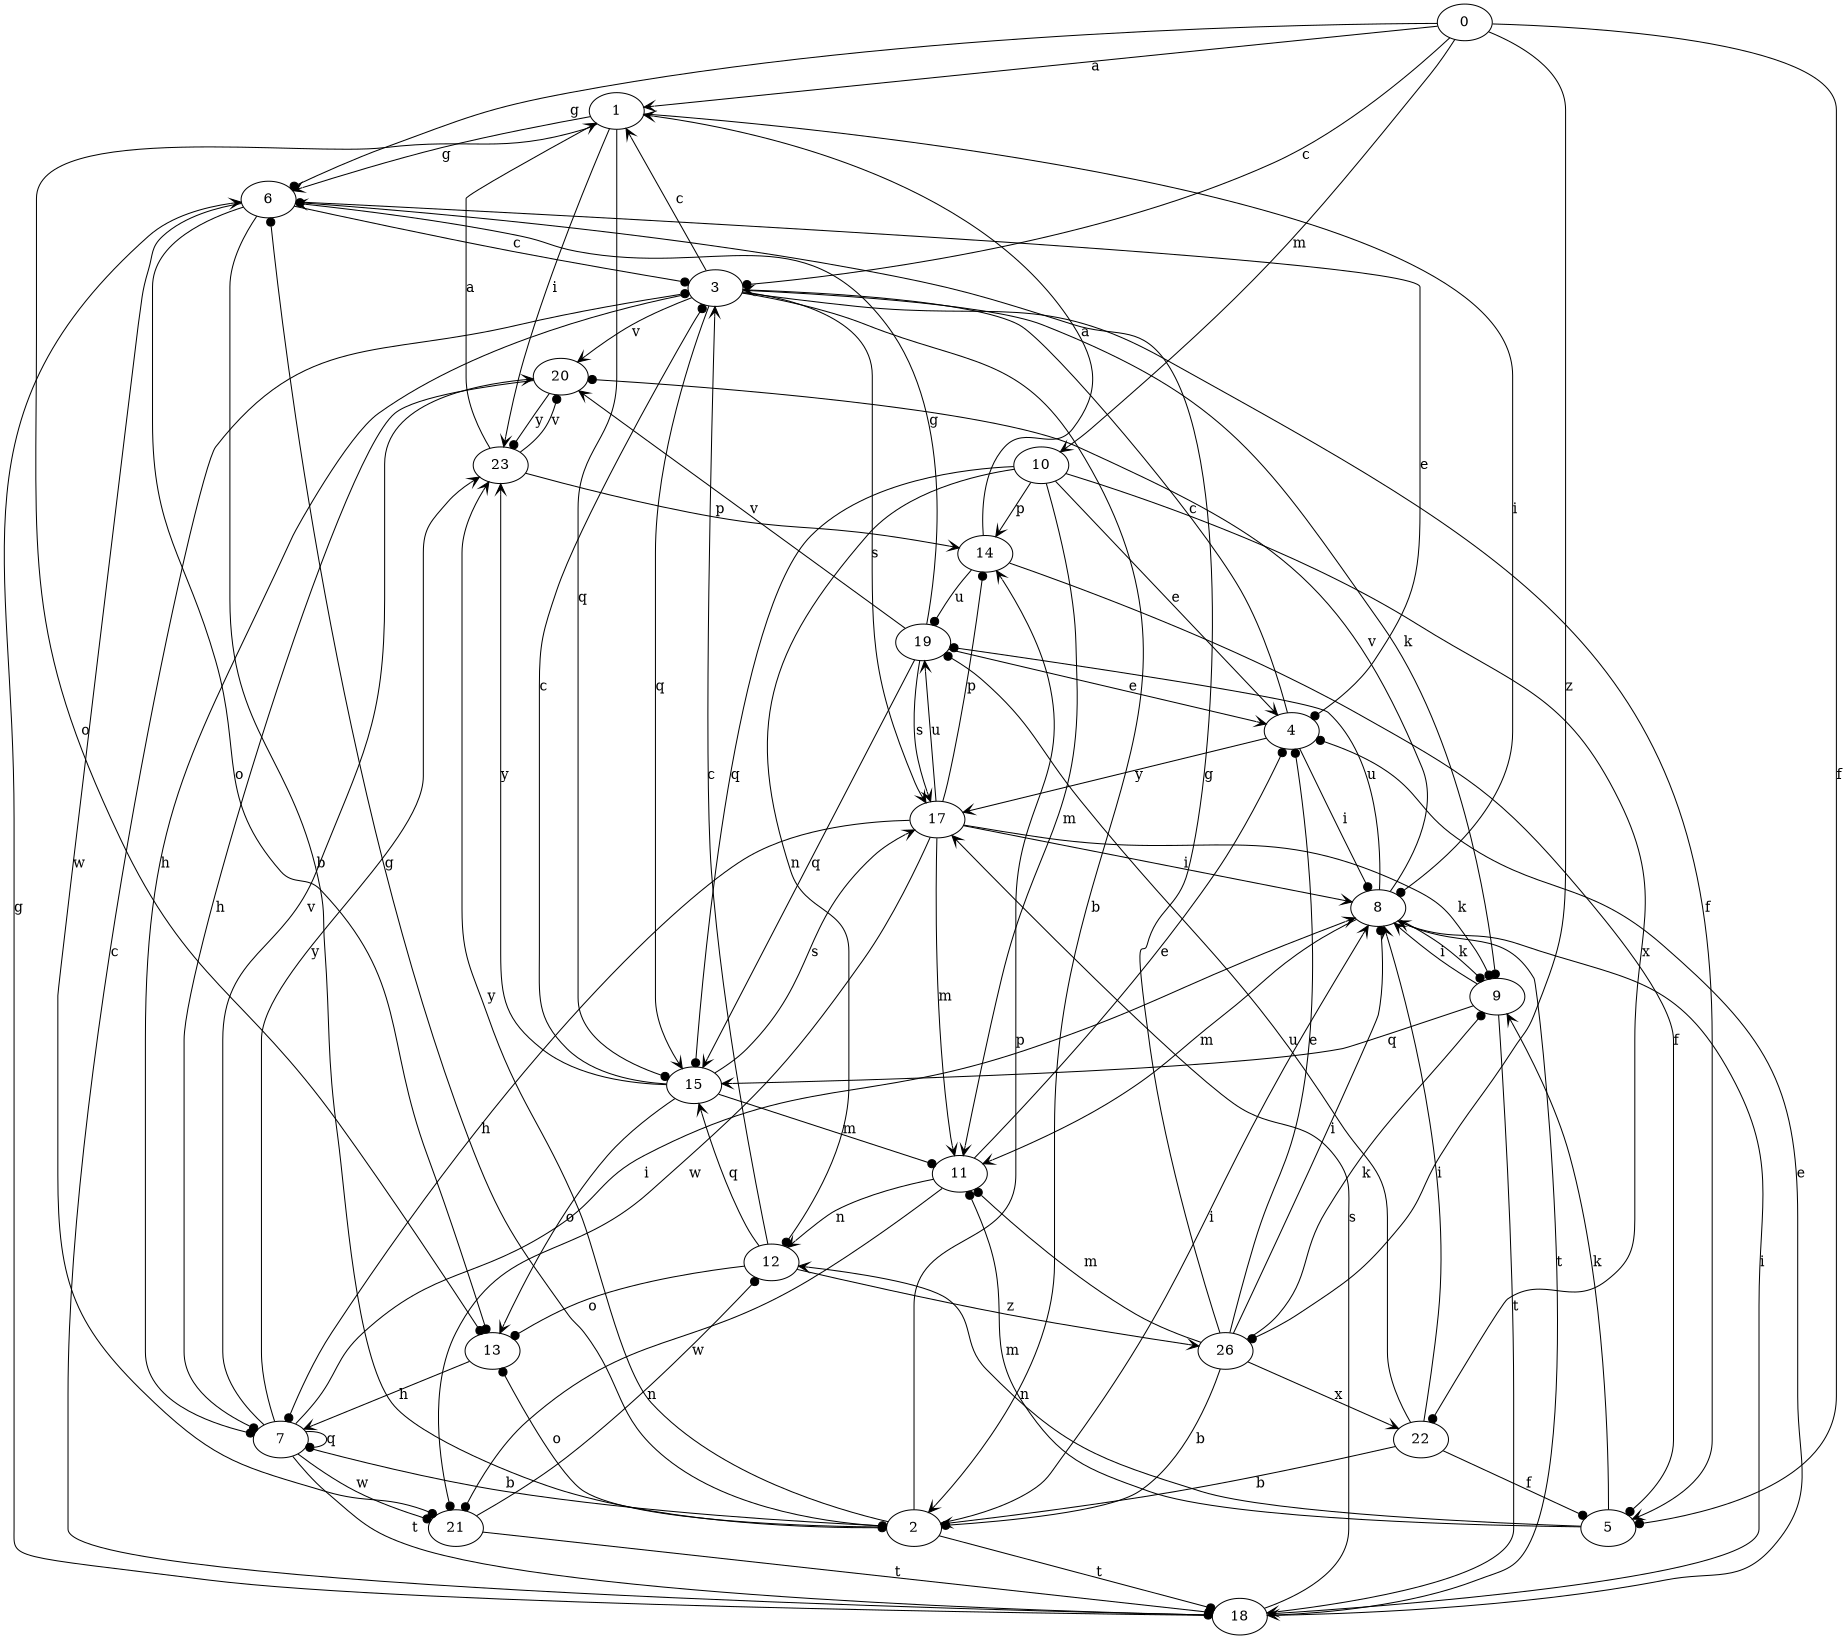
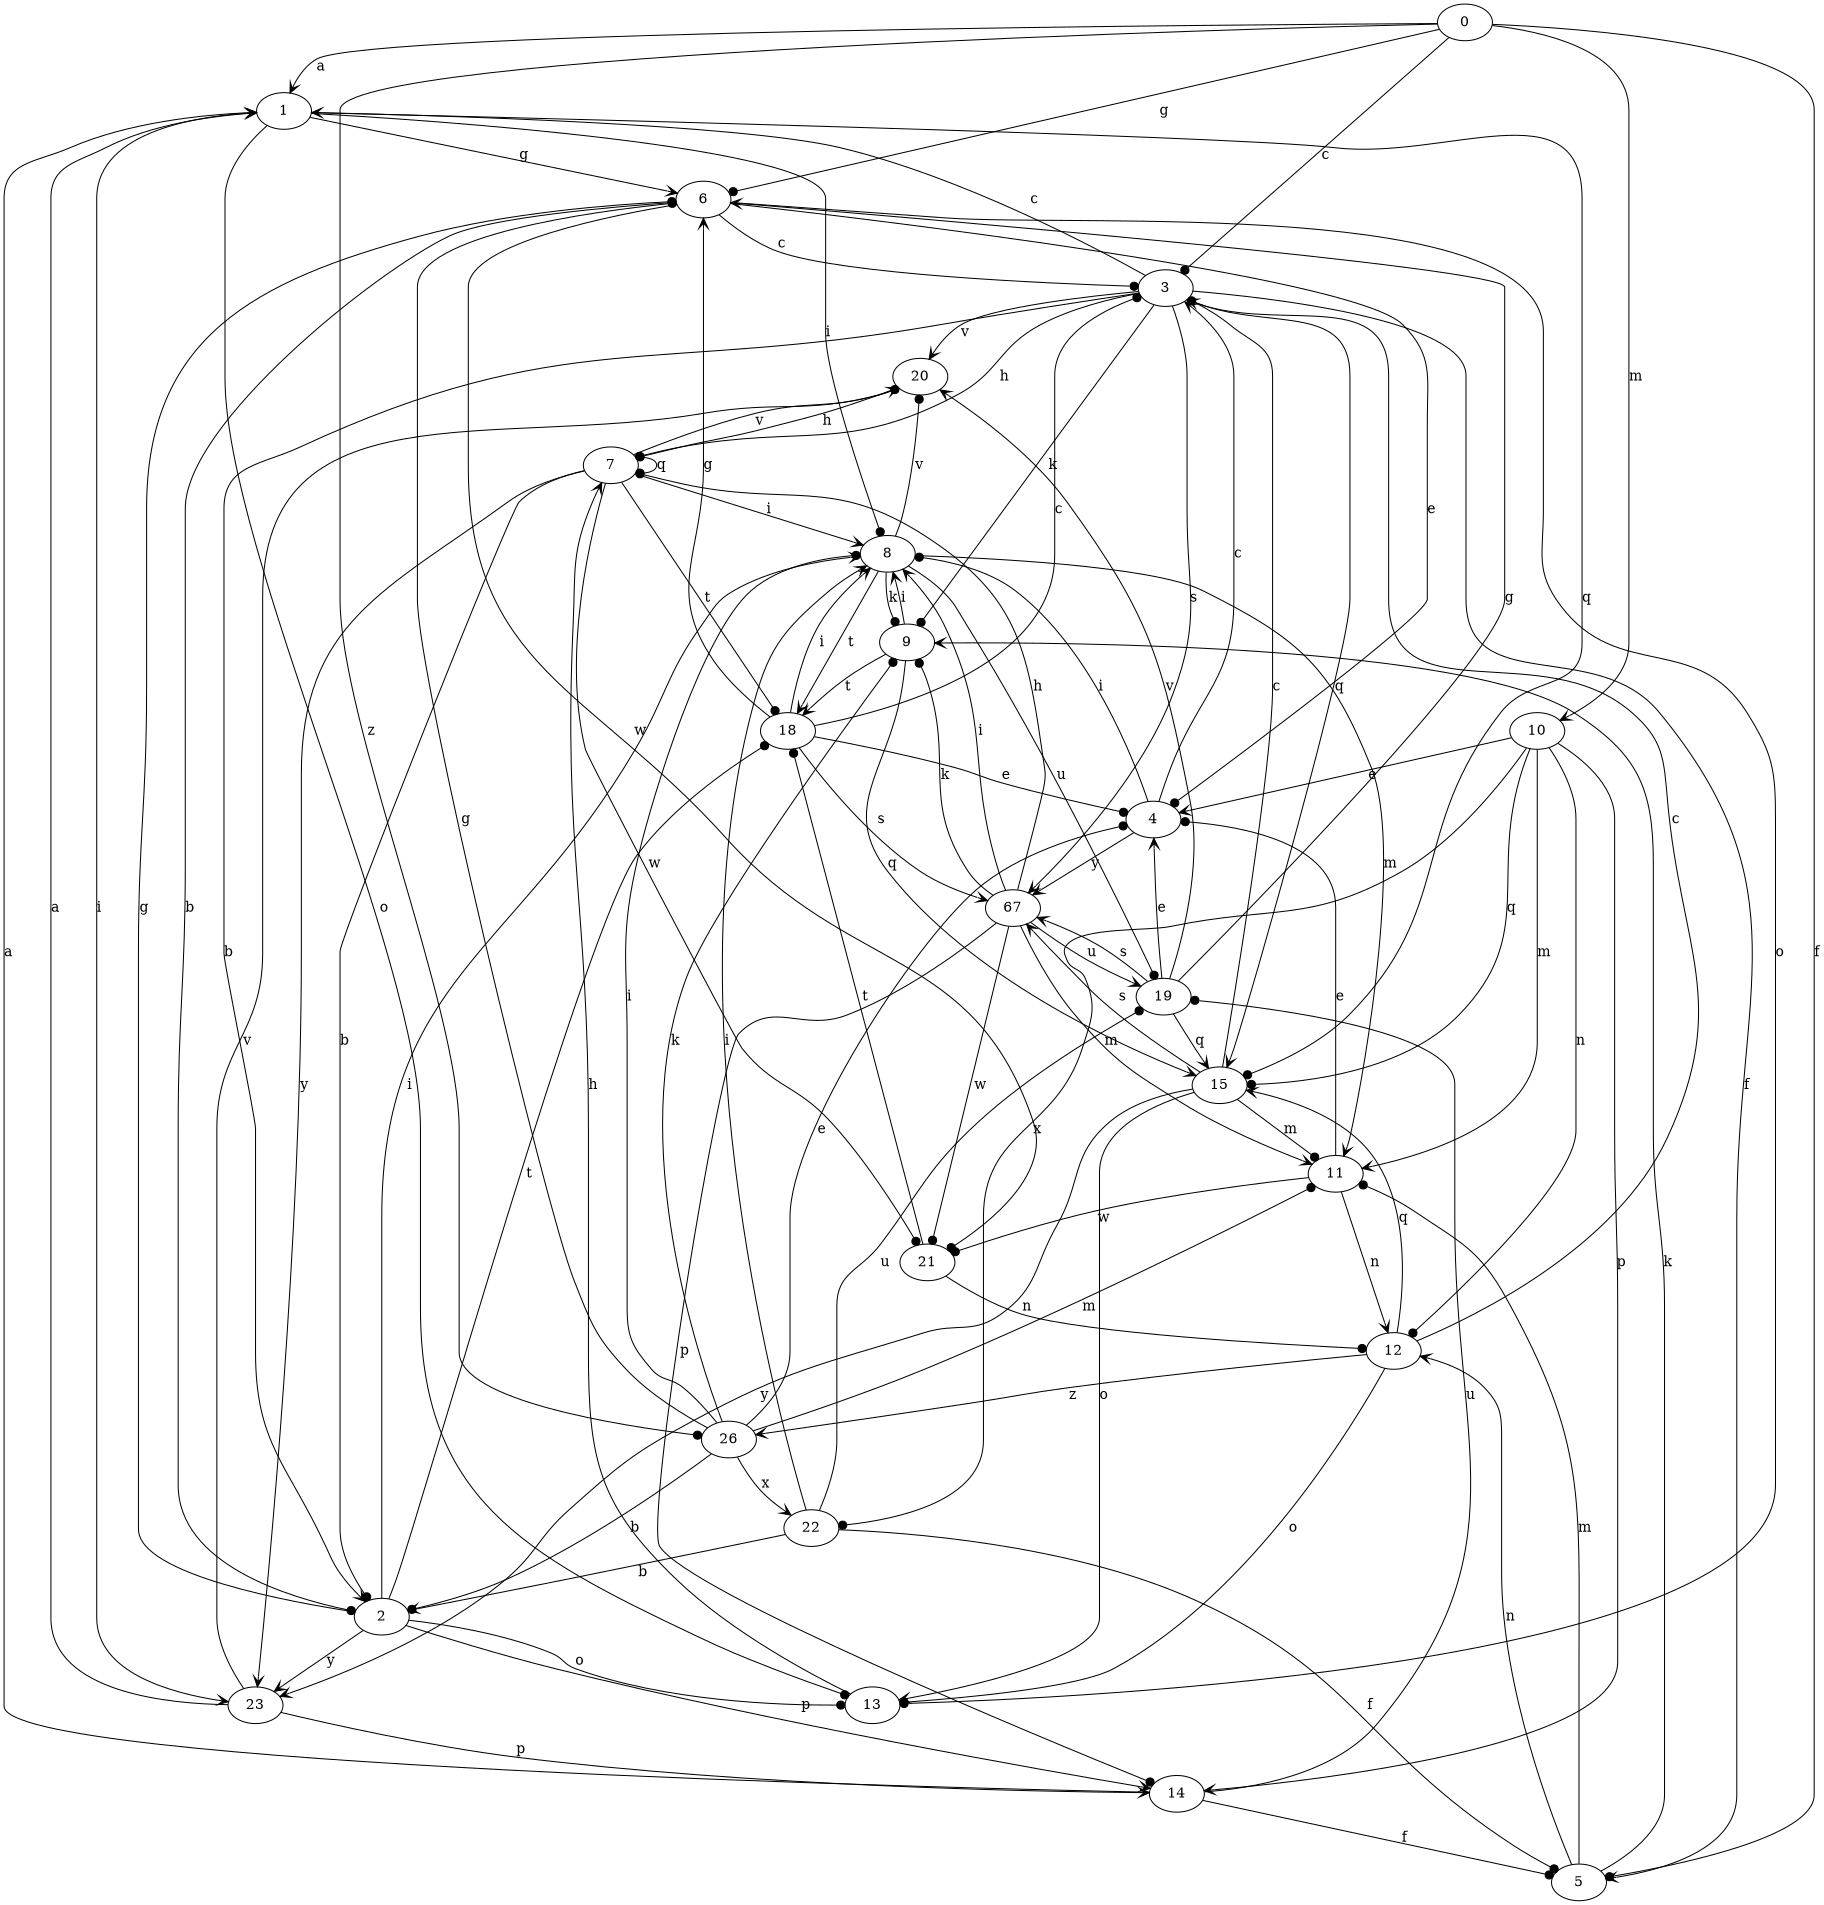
(533, 417) -> none
(937, 820) -> (1013, 908)
